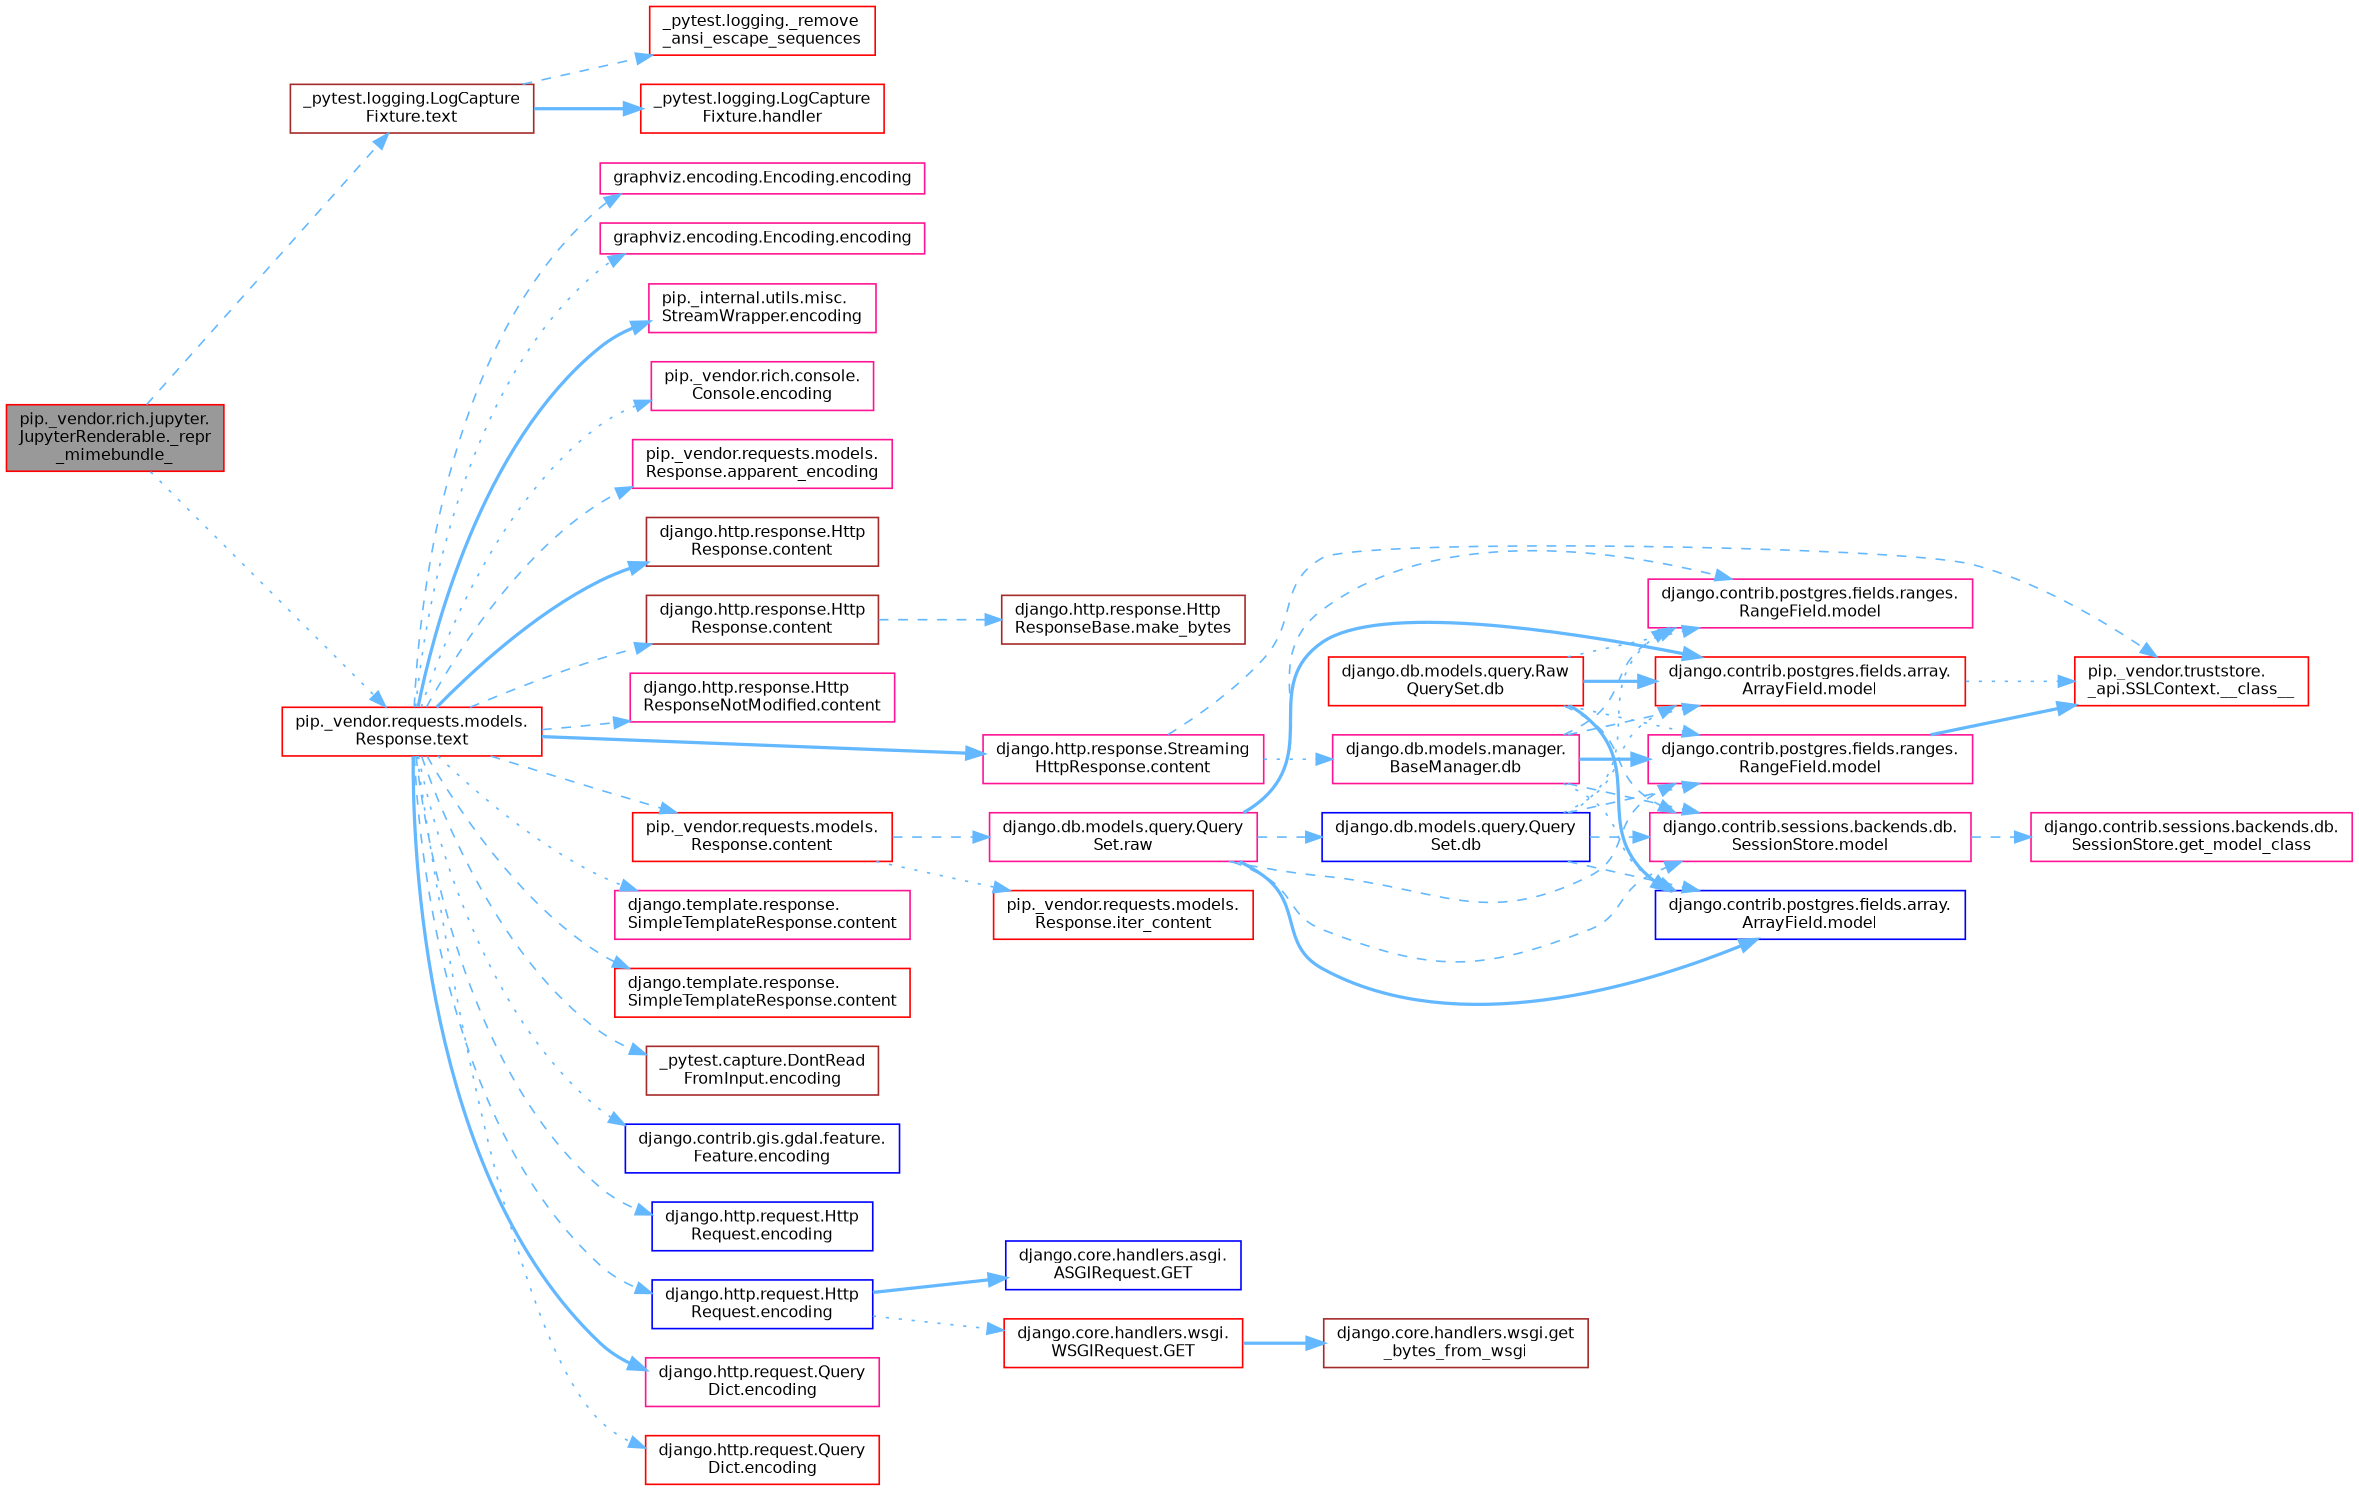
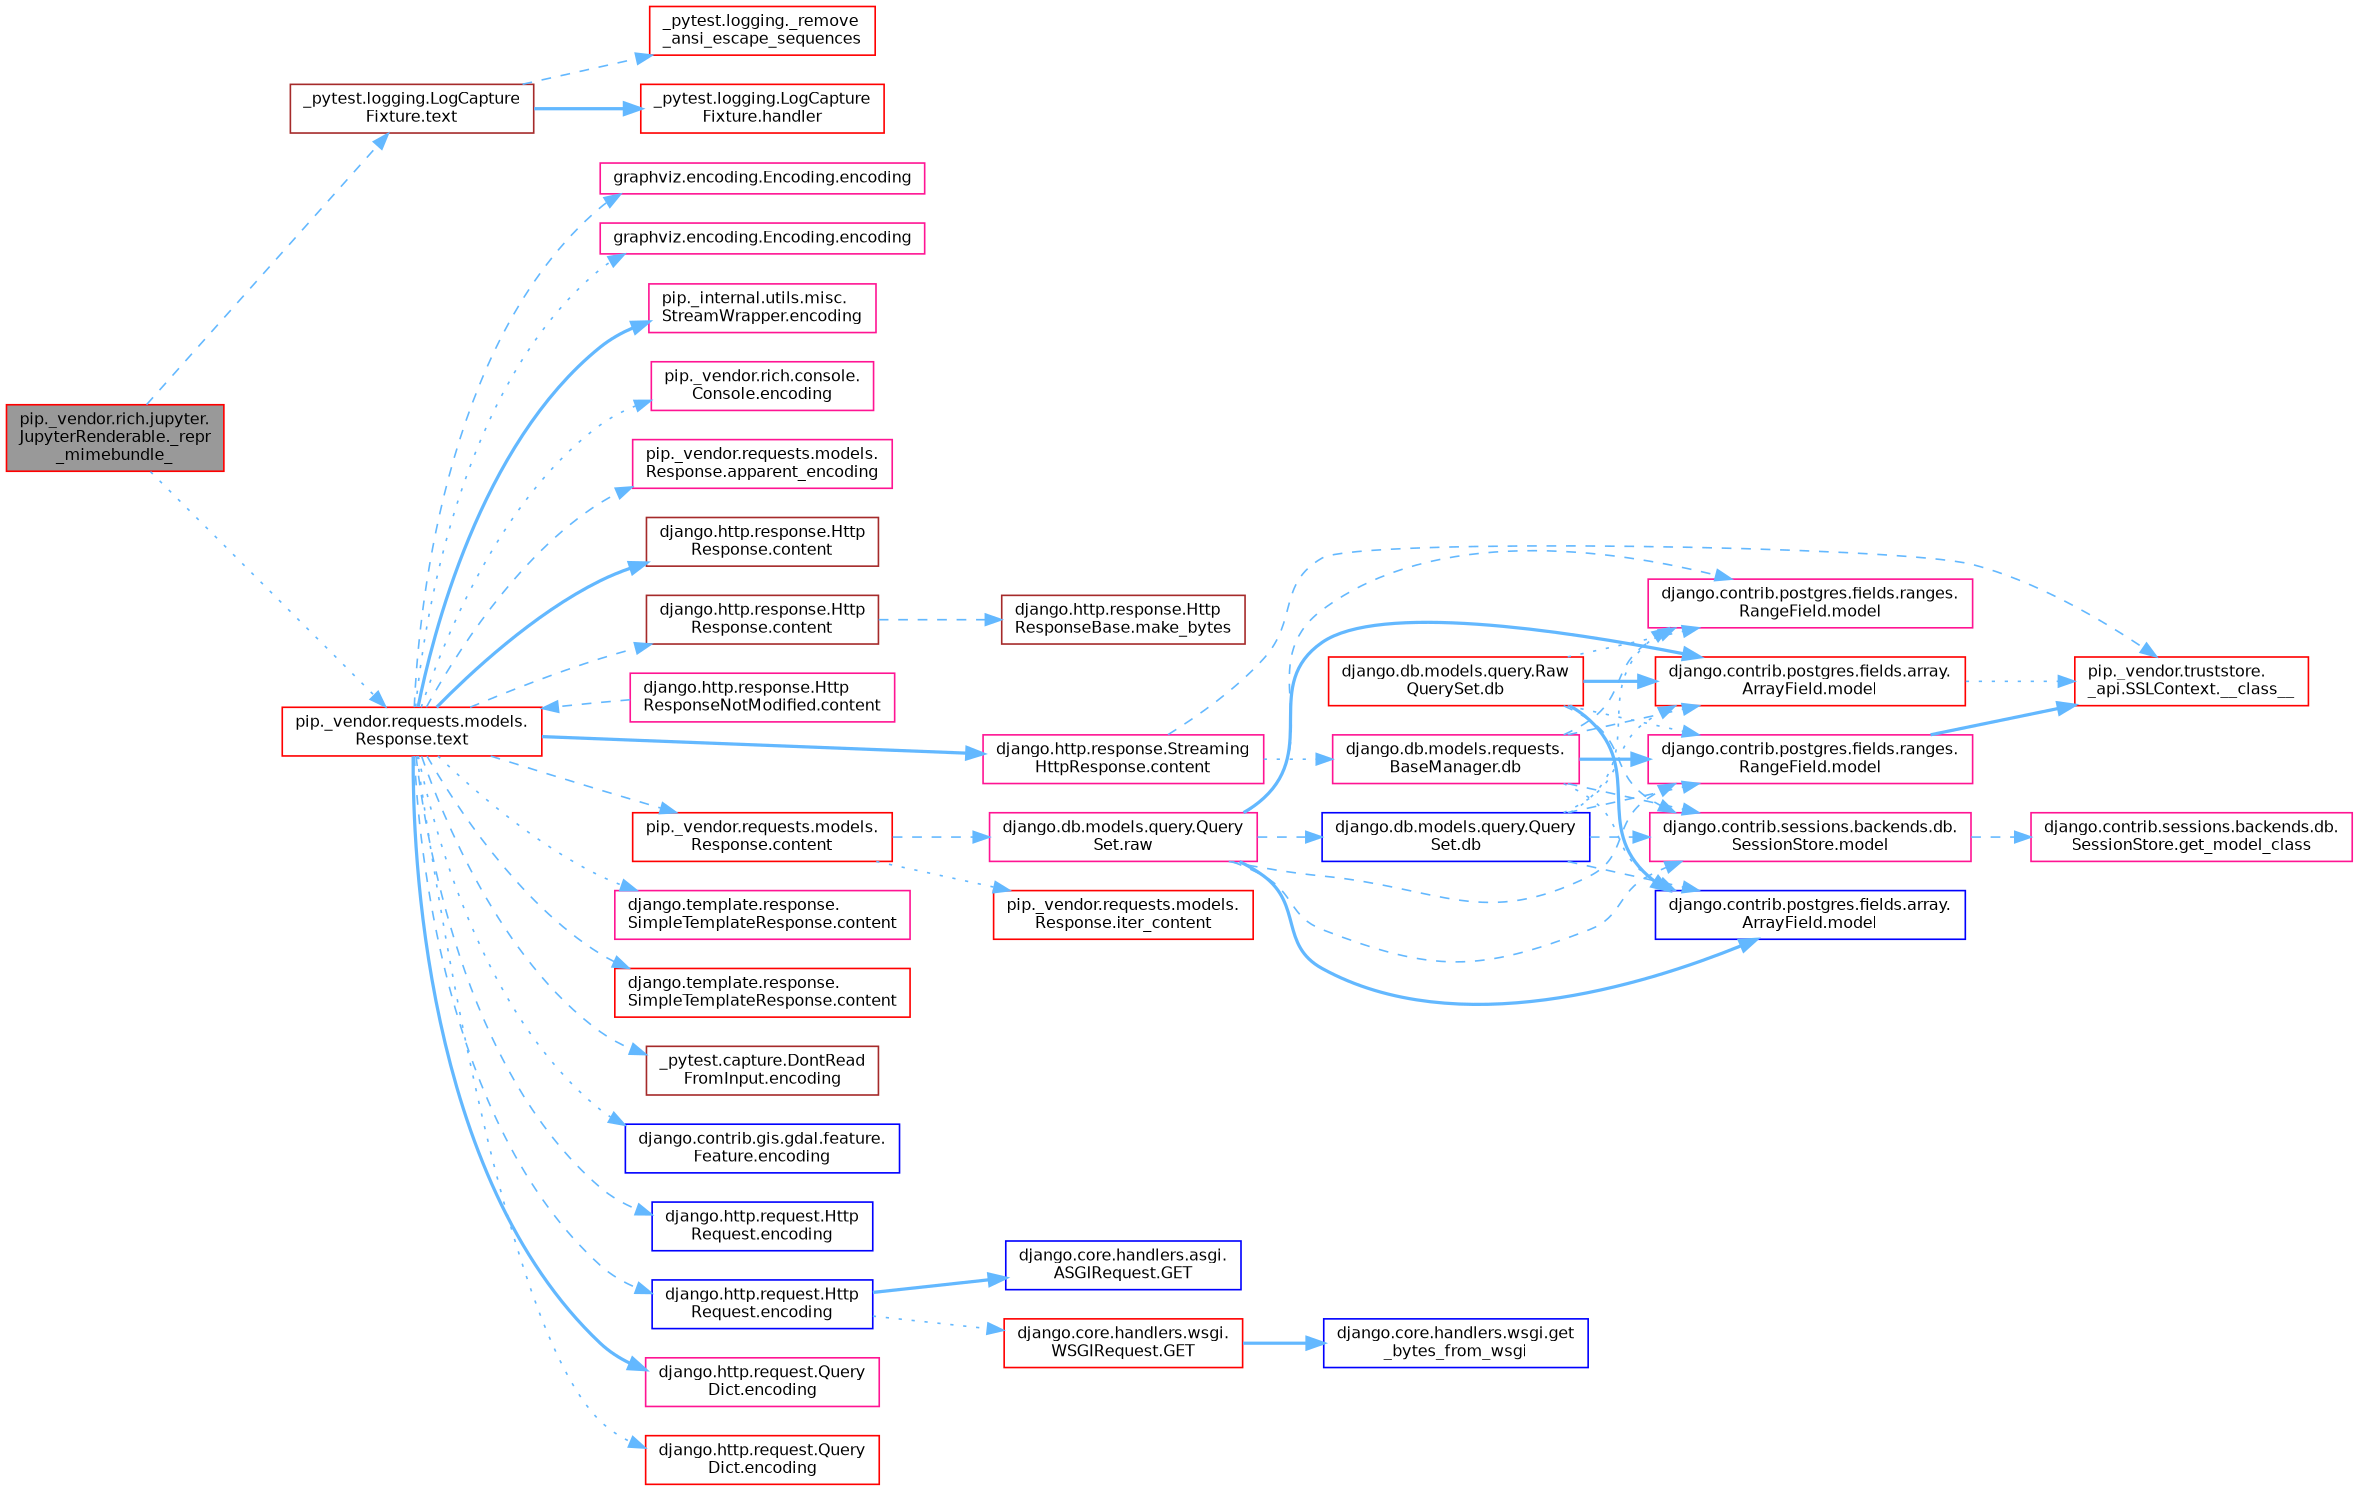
(578, 726) -> (594, 703)
(1456, 759) -> (1456, 759)
(1456, 1343) -> (1456, 1343)
